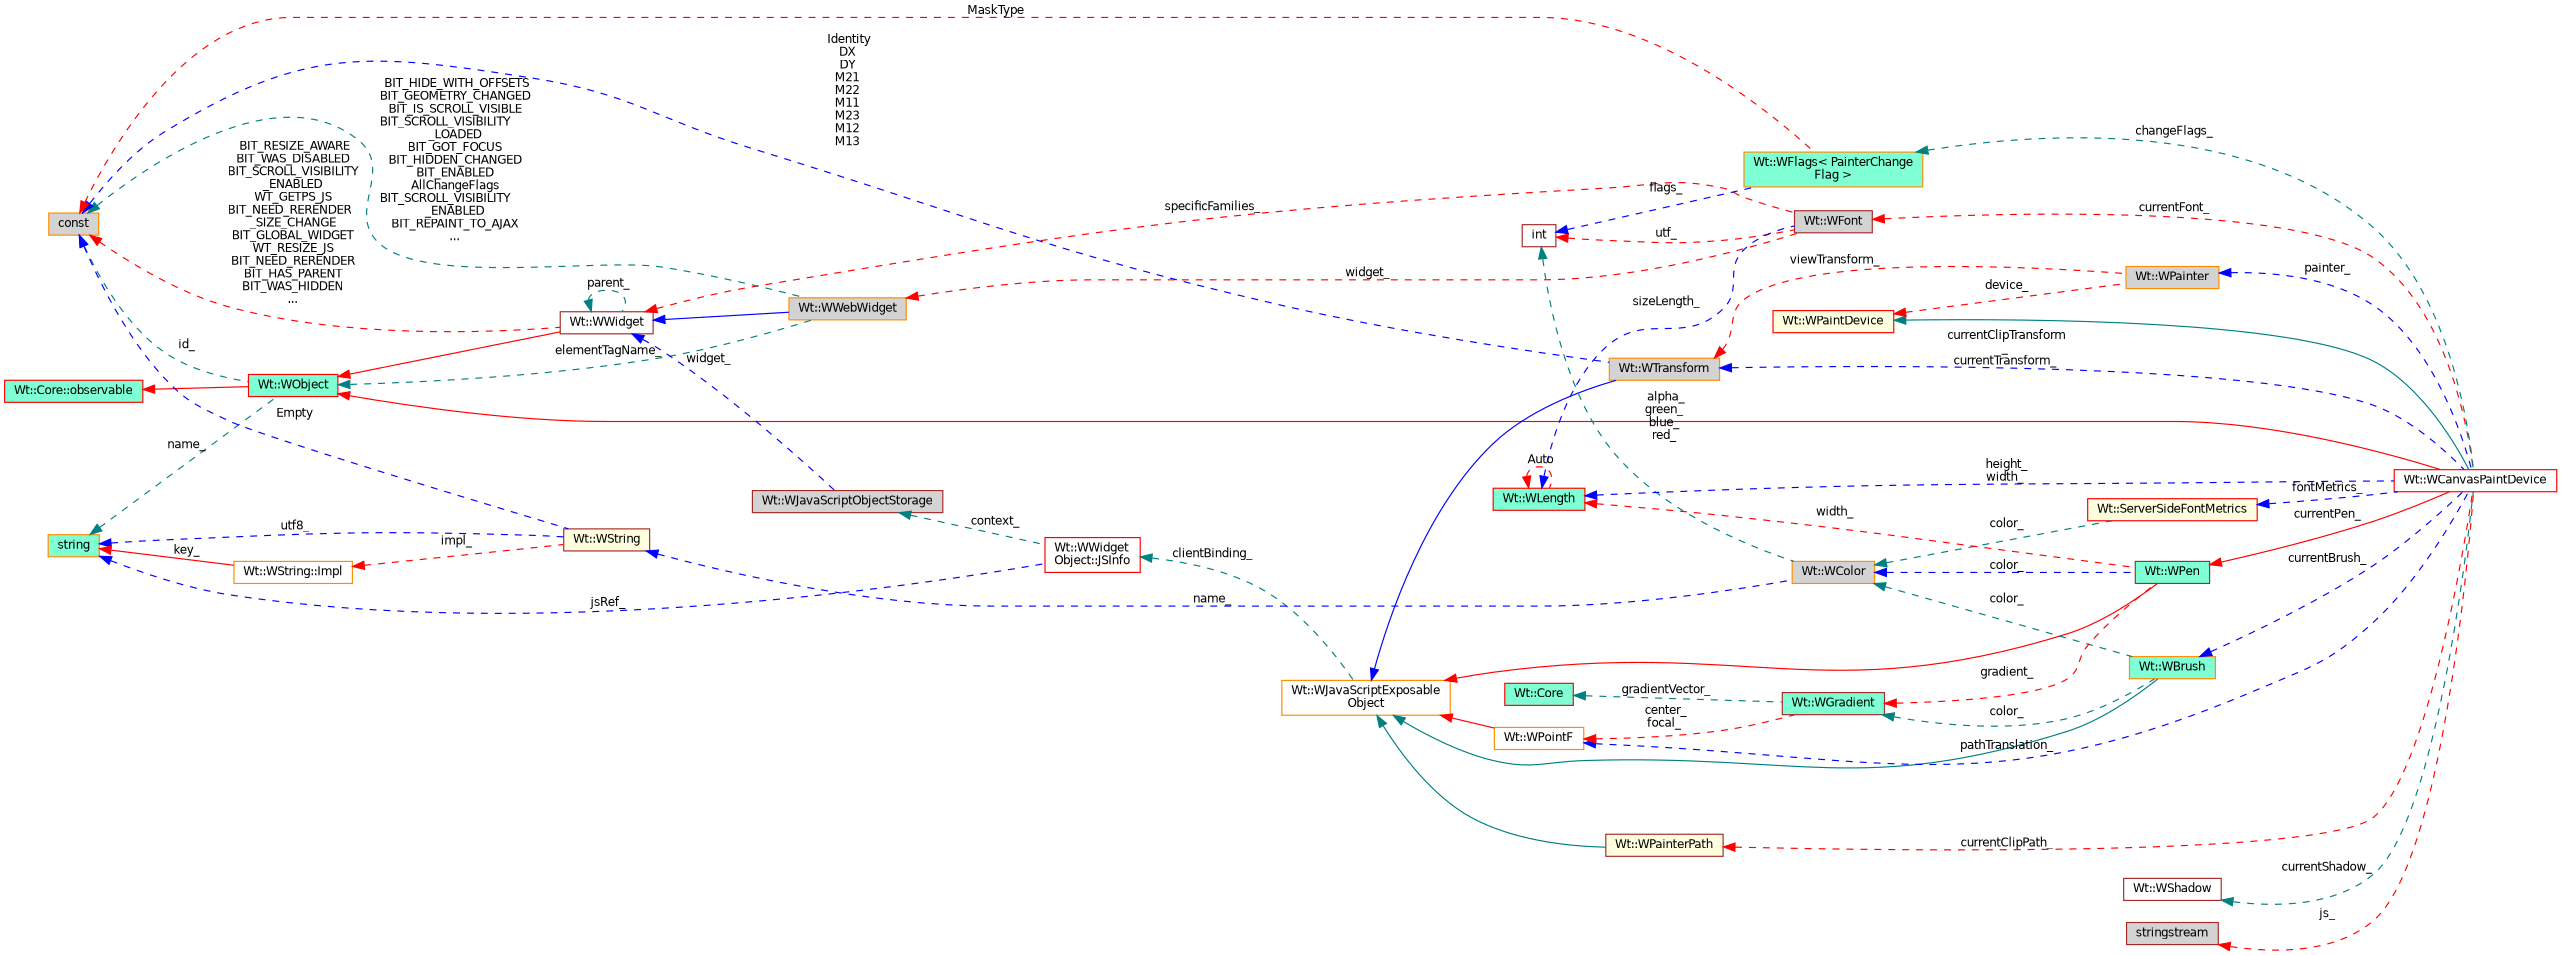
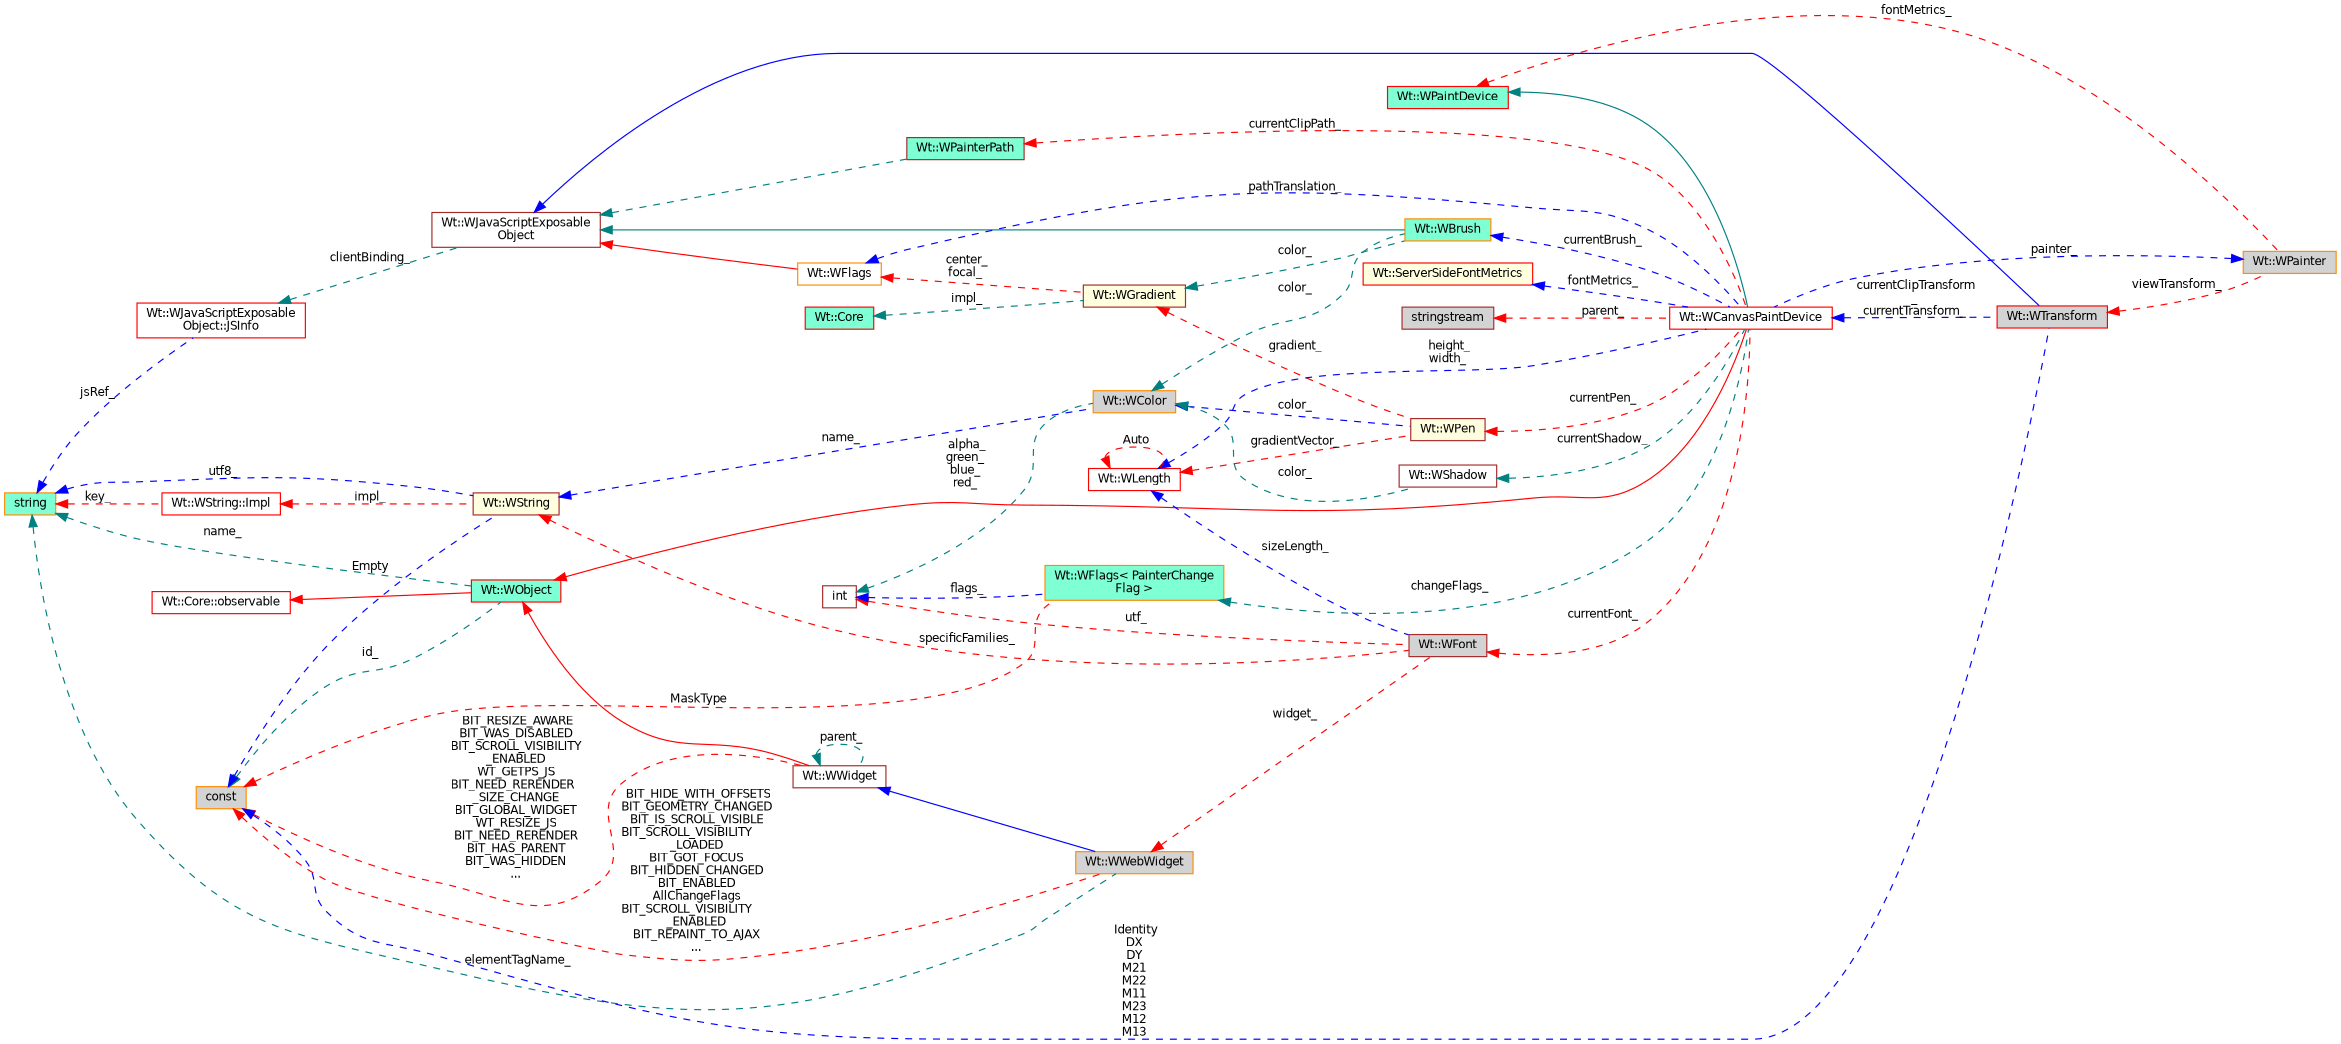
(1225, 217) -> (968, 653)
(394, 252) -> (661, 959)
(2005, 286) -> (1915, 11)
(1833, 322) -> (1448, 98)
(584, 368) -> (463, 974)
(1664, 369) -> (2052, 317)
(2110, 372) -> (1920, 317)
(74, 391) -> (221, 603)
(1539, 499) -> (1134, 480)
(848, 502) -> none
(1833, 513) -> (1293, 442)
(2337, 532) -> (1633, 411)
(1999, 542) -> (1278, 494)
(1093, 555) -> (221, 320)
(173, 558) -> (115, 504)
(293, 572) -> (221, 504)
(2172, 572) -> (1448, 430)
(1815, 669) -> none
(1664, 690) -> (965, 299)
(1366, 698) -> (516, 230)
(1833, 704) -> (1134, 296)
(1539, 738) -> (839, 274)
(1476, 820) -> (759, 186)
(1664, 845) -> (965, 149)
(2326, 914) -> (1601, 312)
